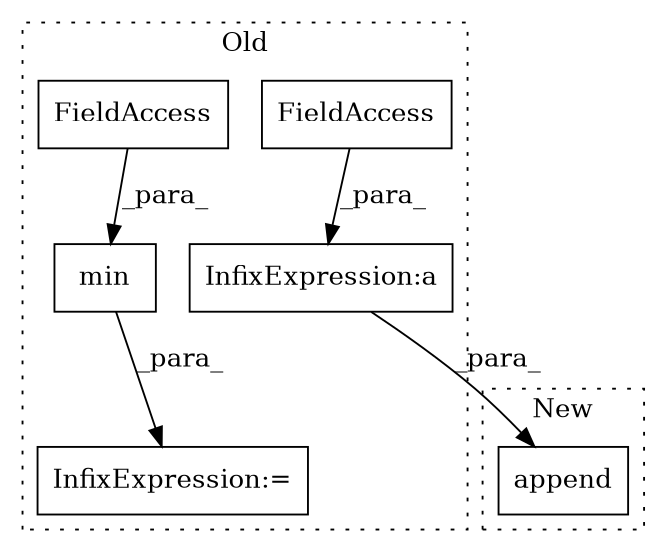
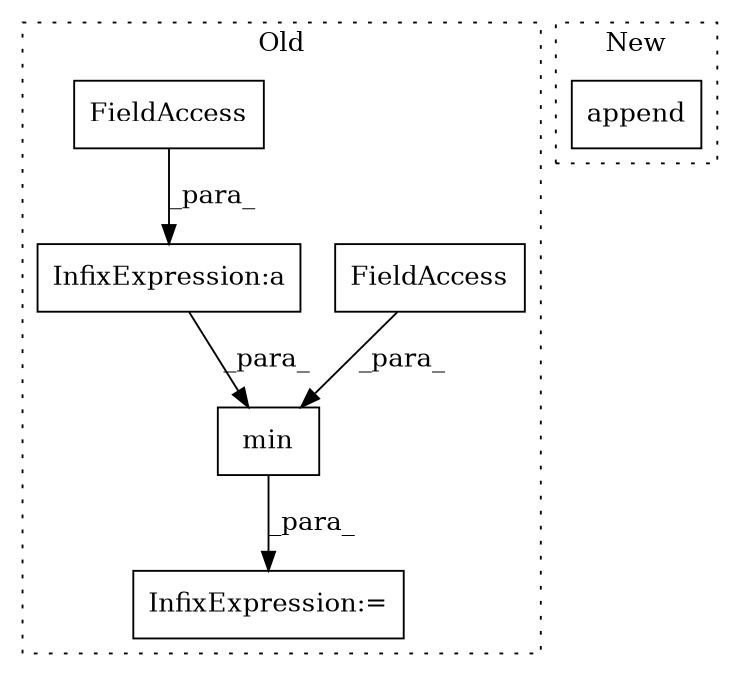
(450, 368) -> (214, 352)
